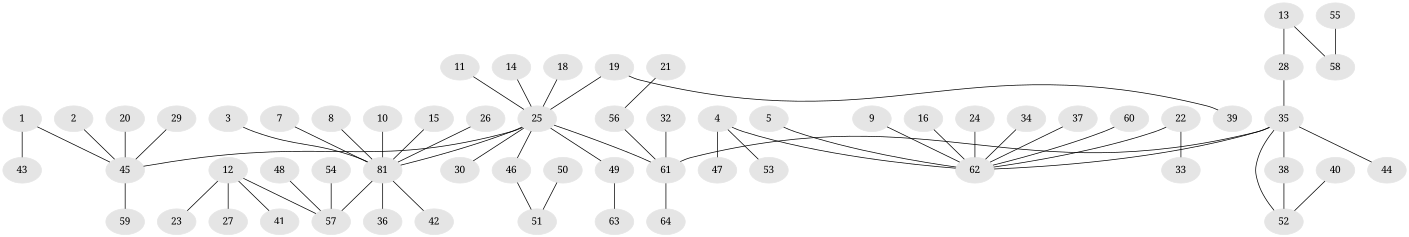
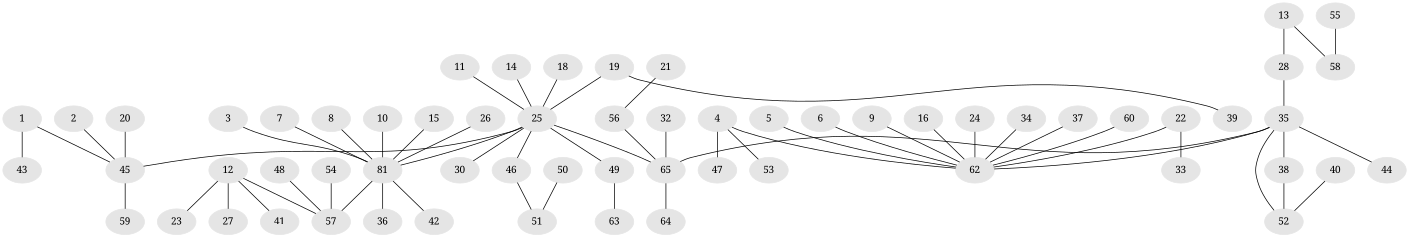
(177, 119) -> none
none -> (820, 119)
(666, 170) -> (666, 170)
